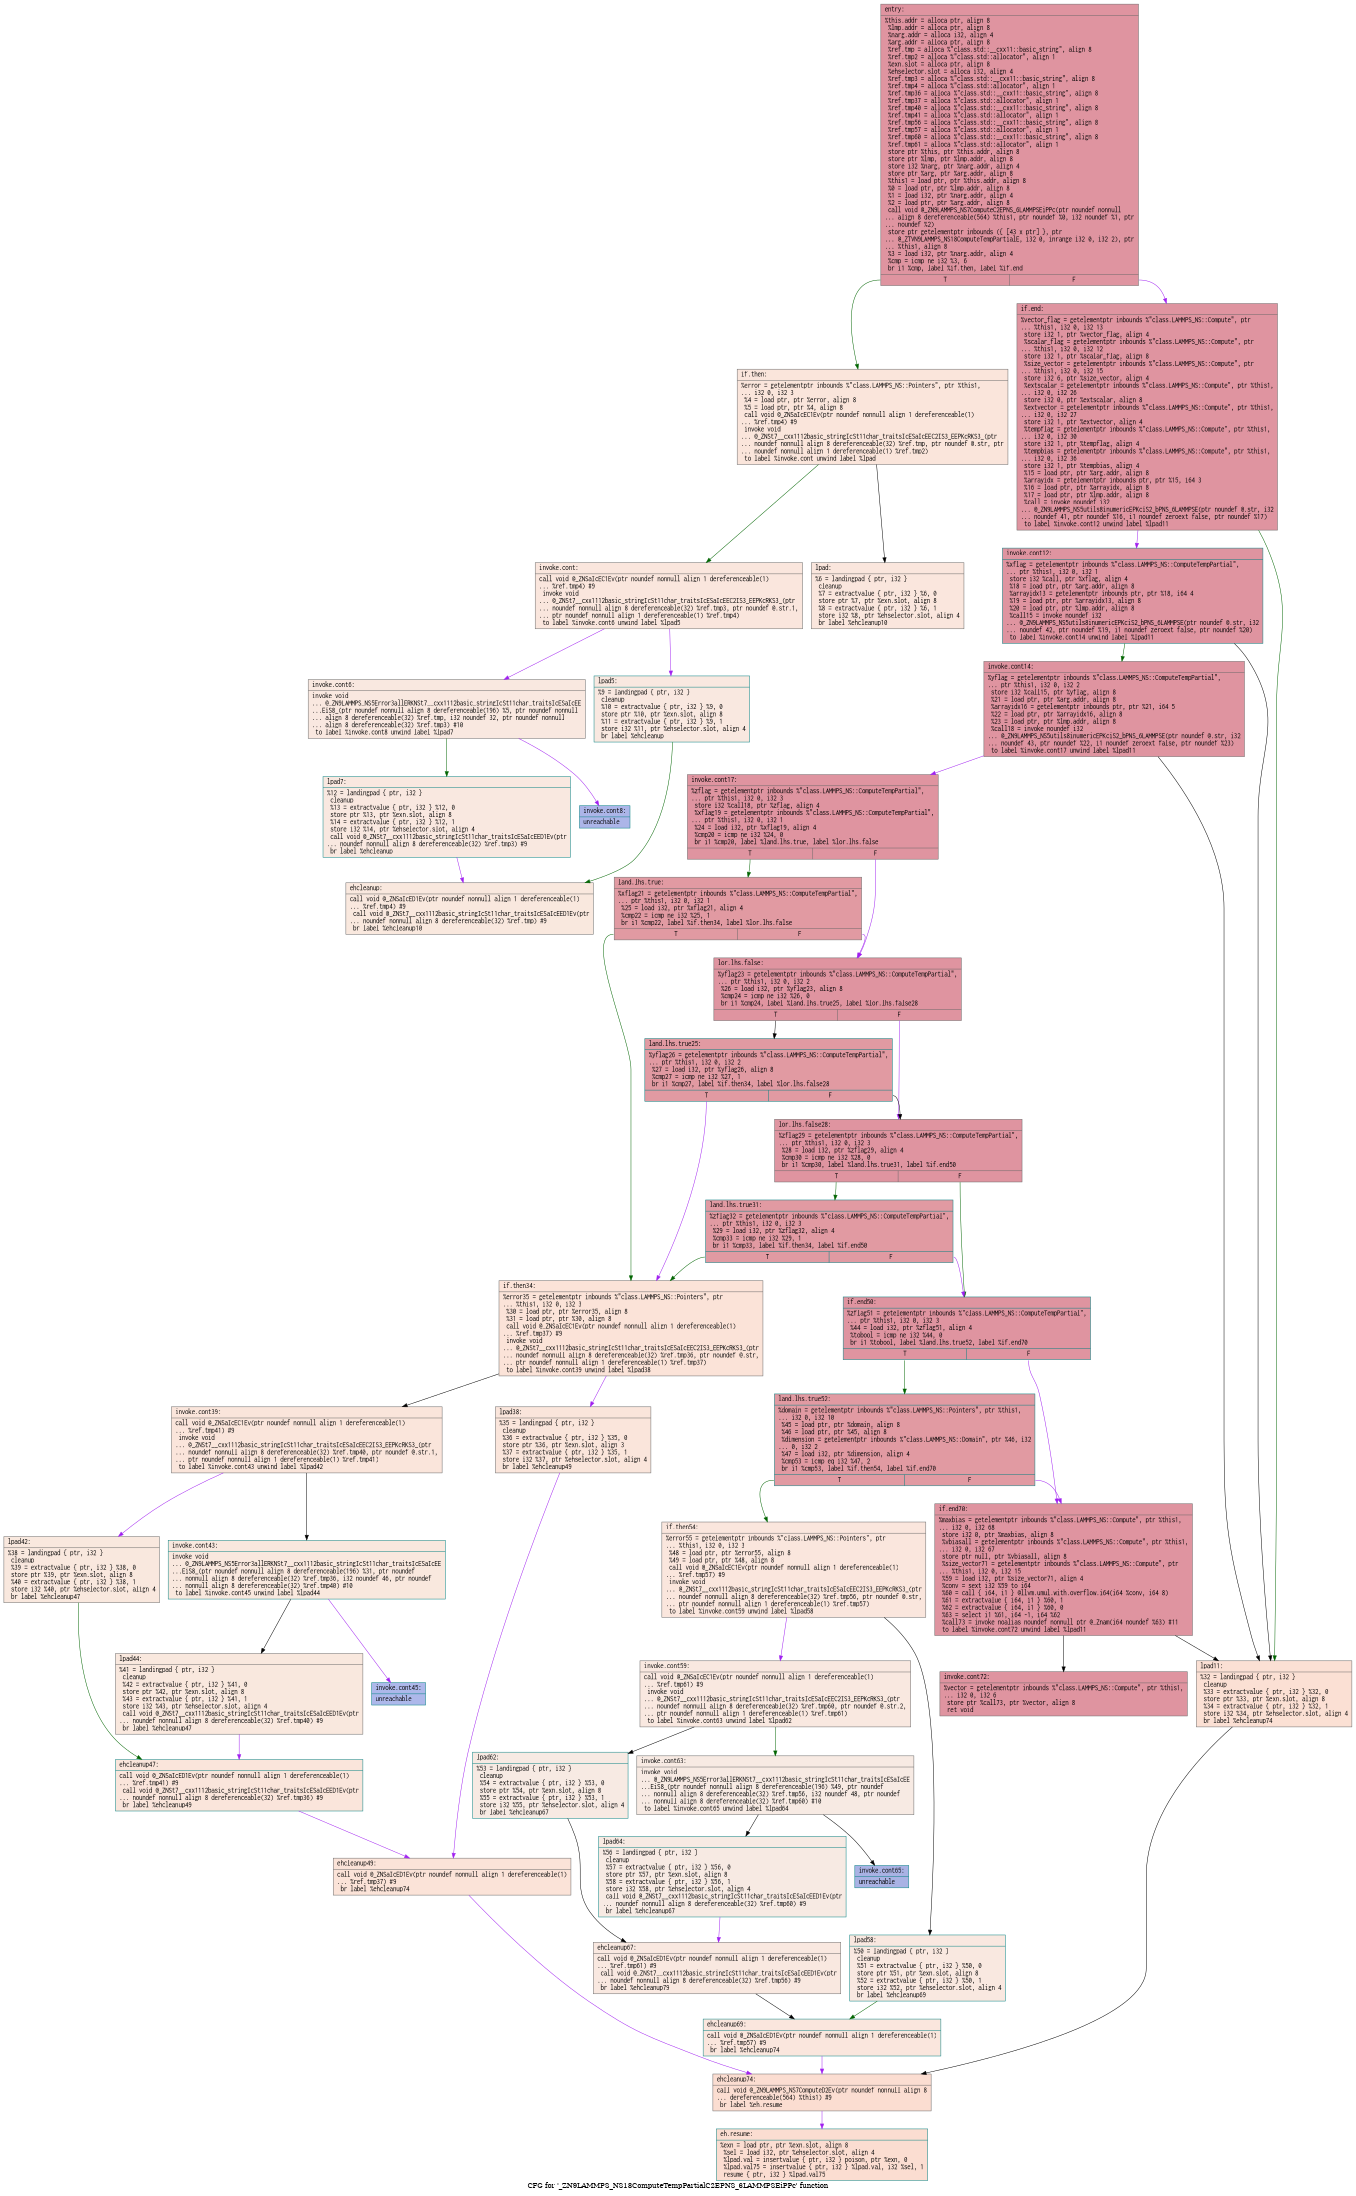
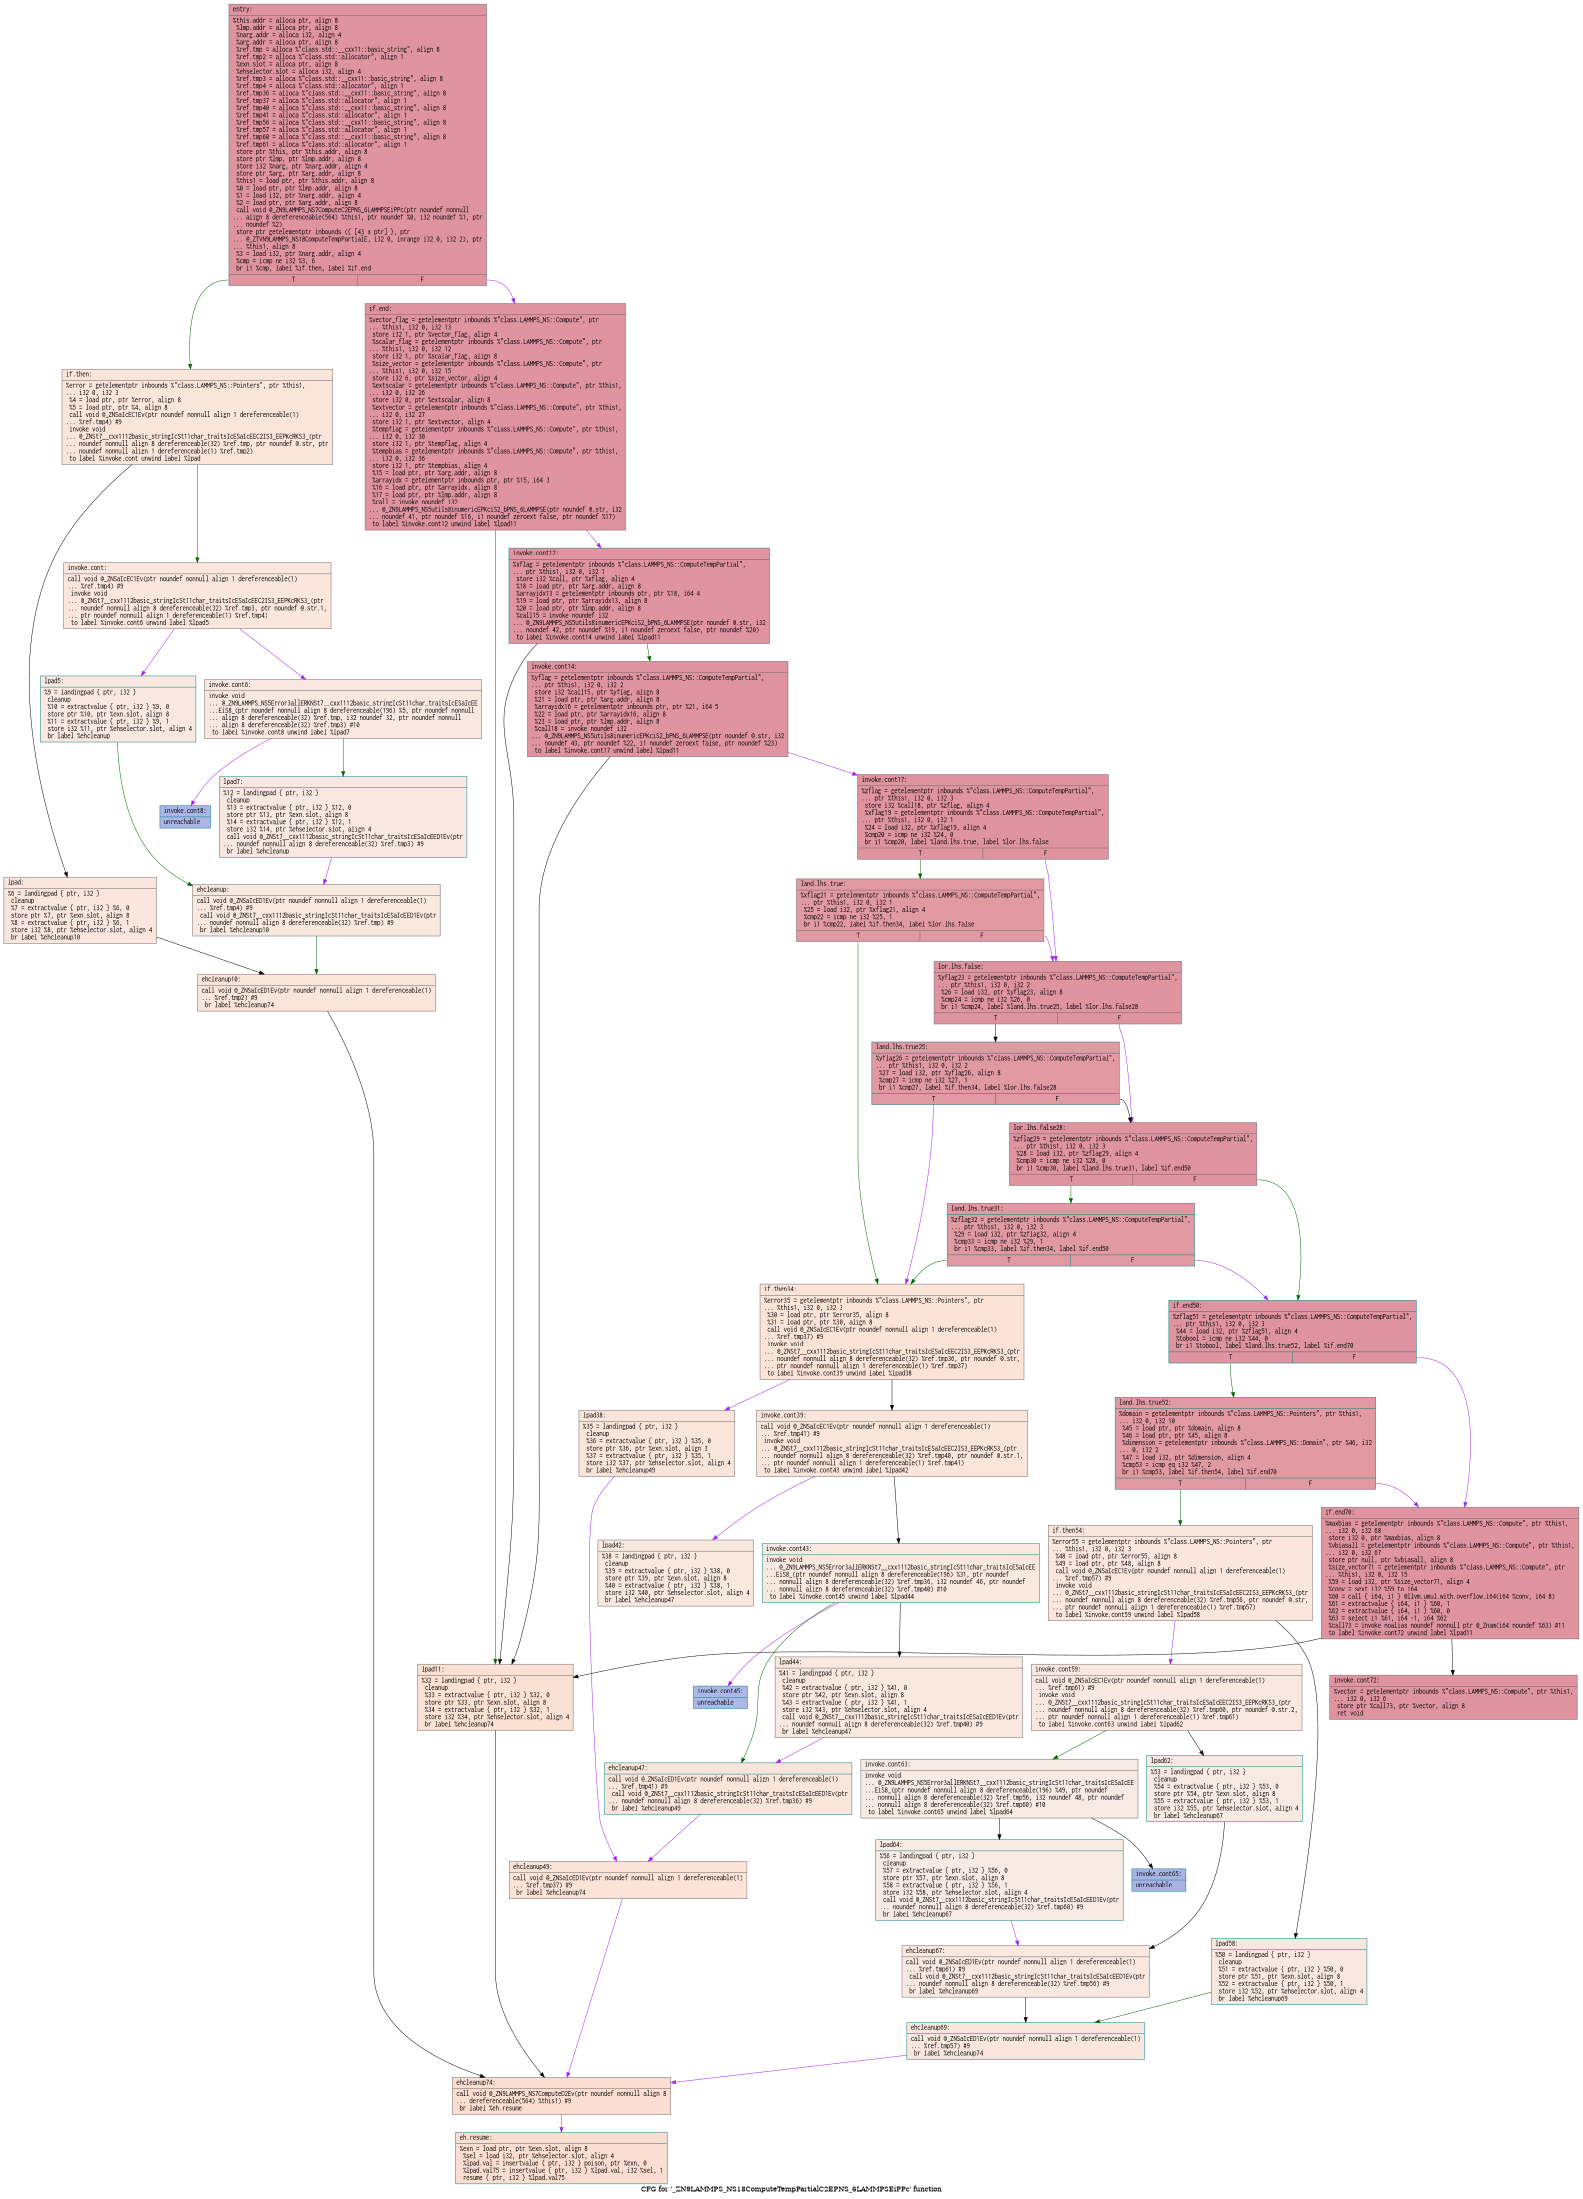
none -> (316, 993)
(88, 1689) -> (765, 1666)
(633, 1988) -> (942, 1991)
